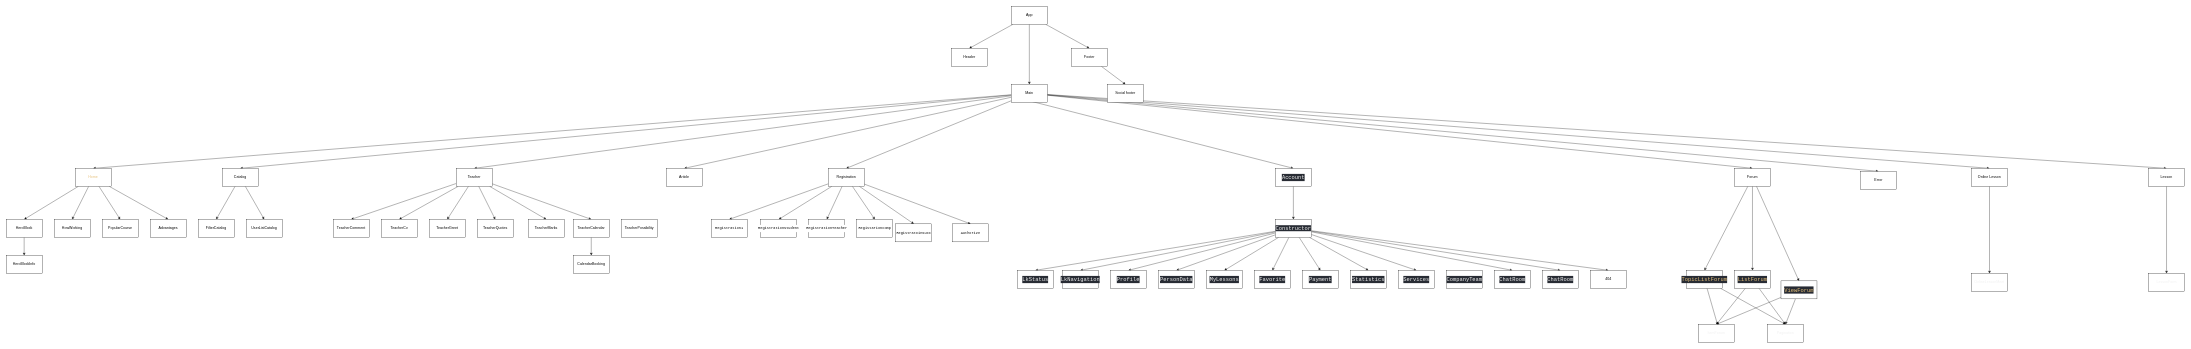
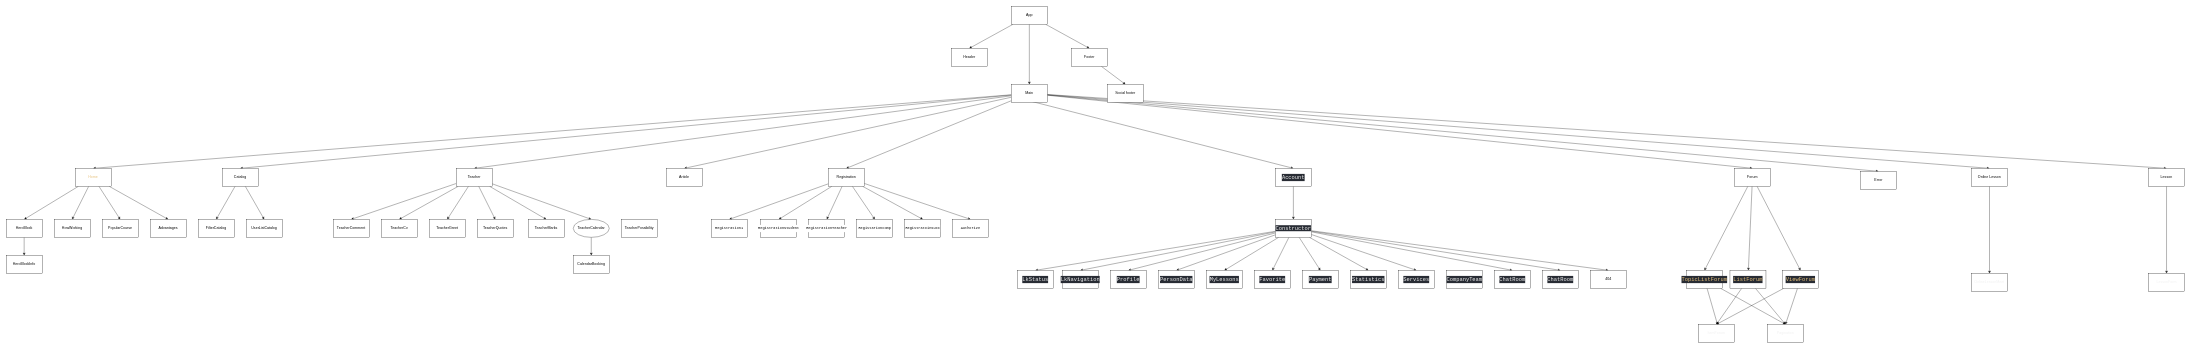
(591, 228) -> (591, 228)
(914, 233) -> (923, 228)
(970, 233) -> (970, 228)
(1752, 279) -> (1748, 279)
(1799, 290) -> (1800, 279)
